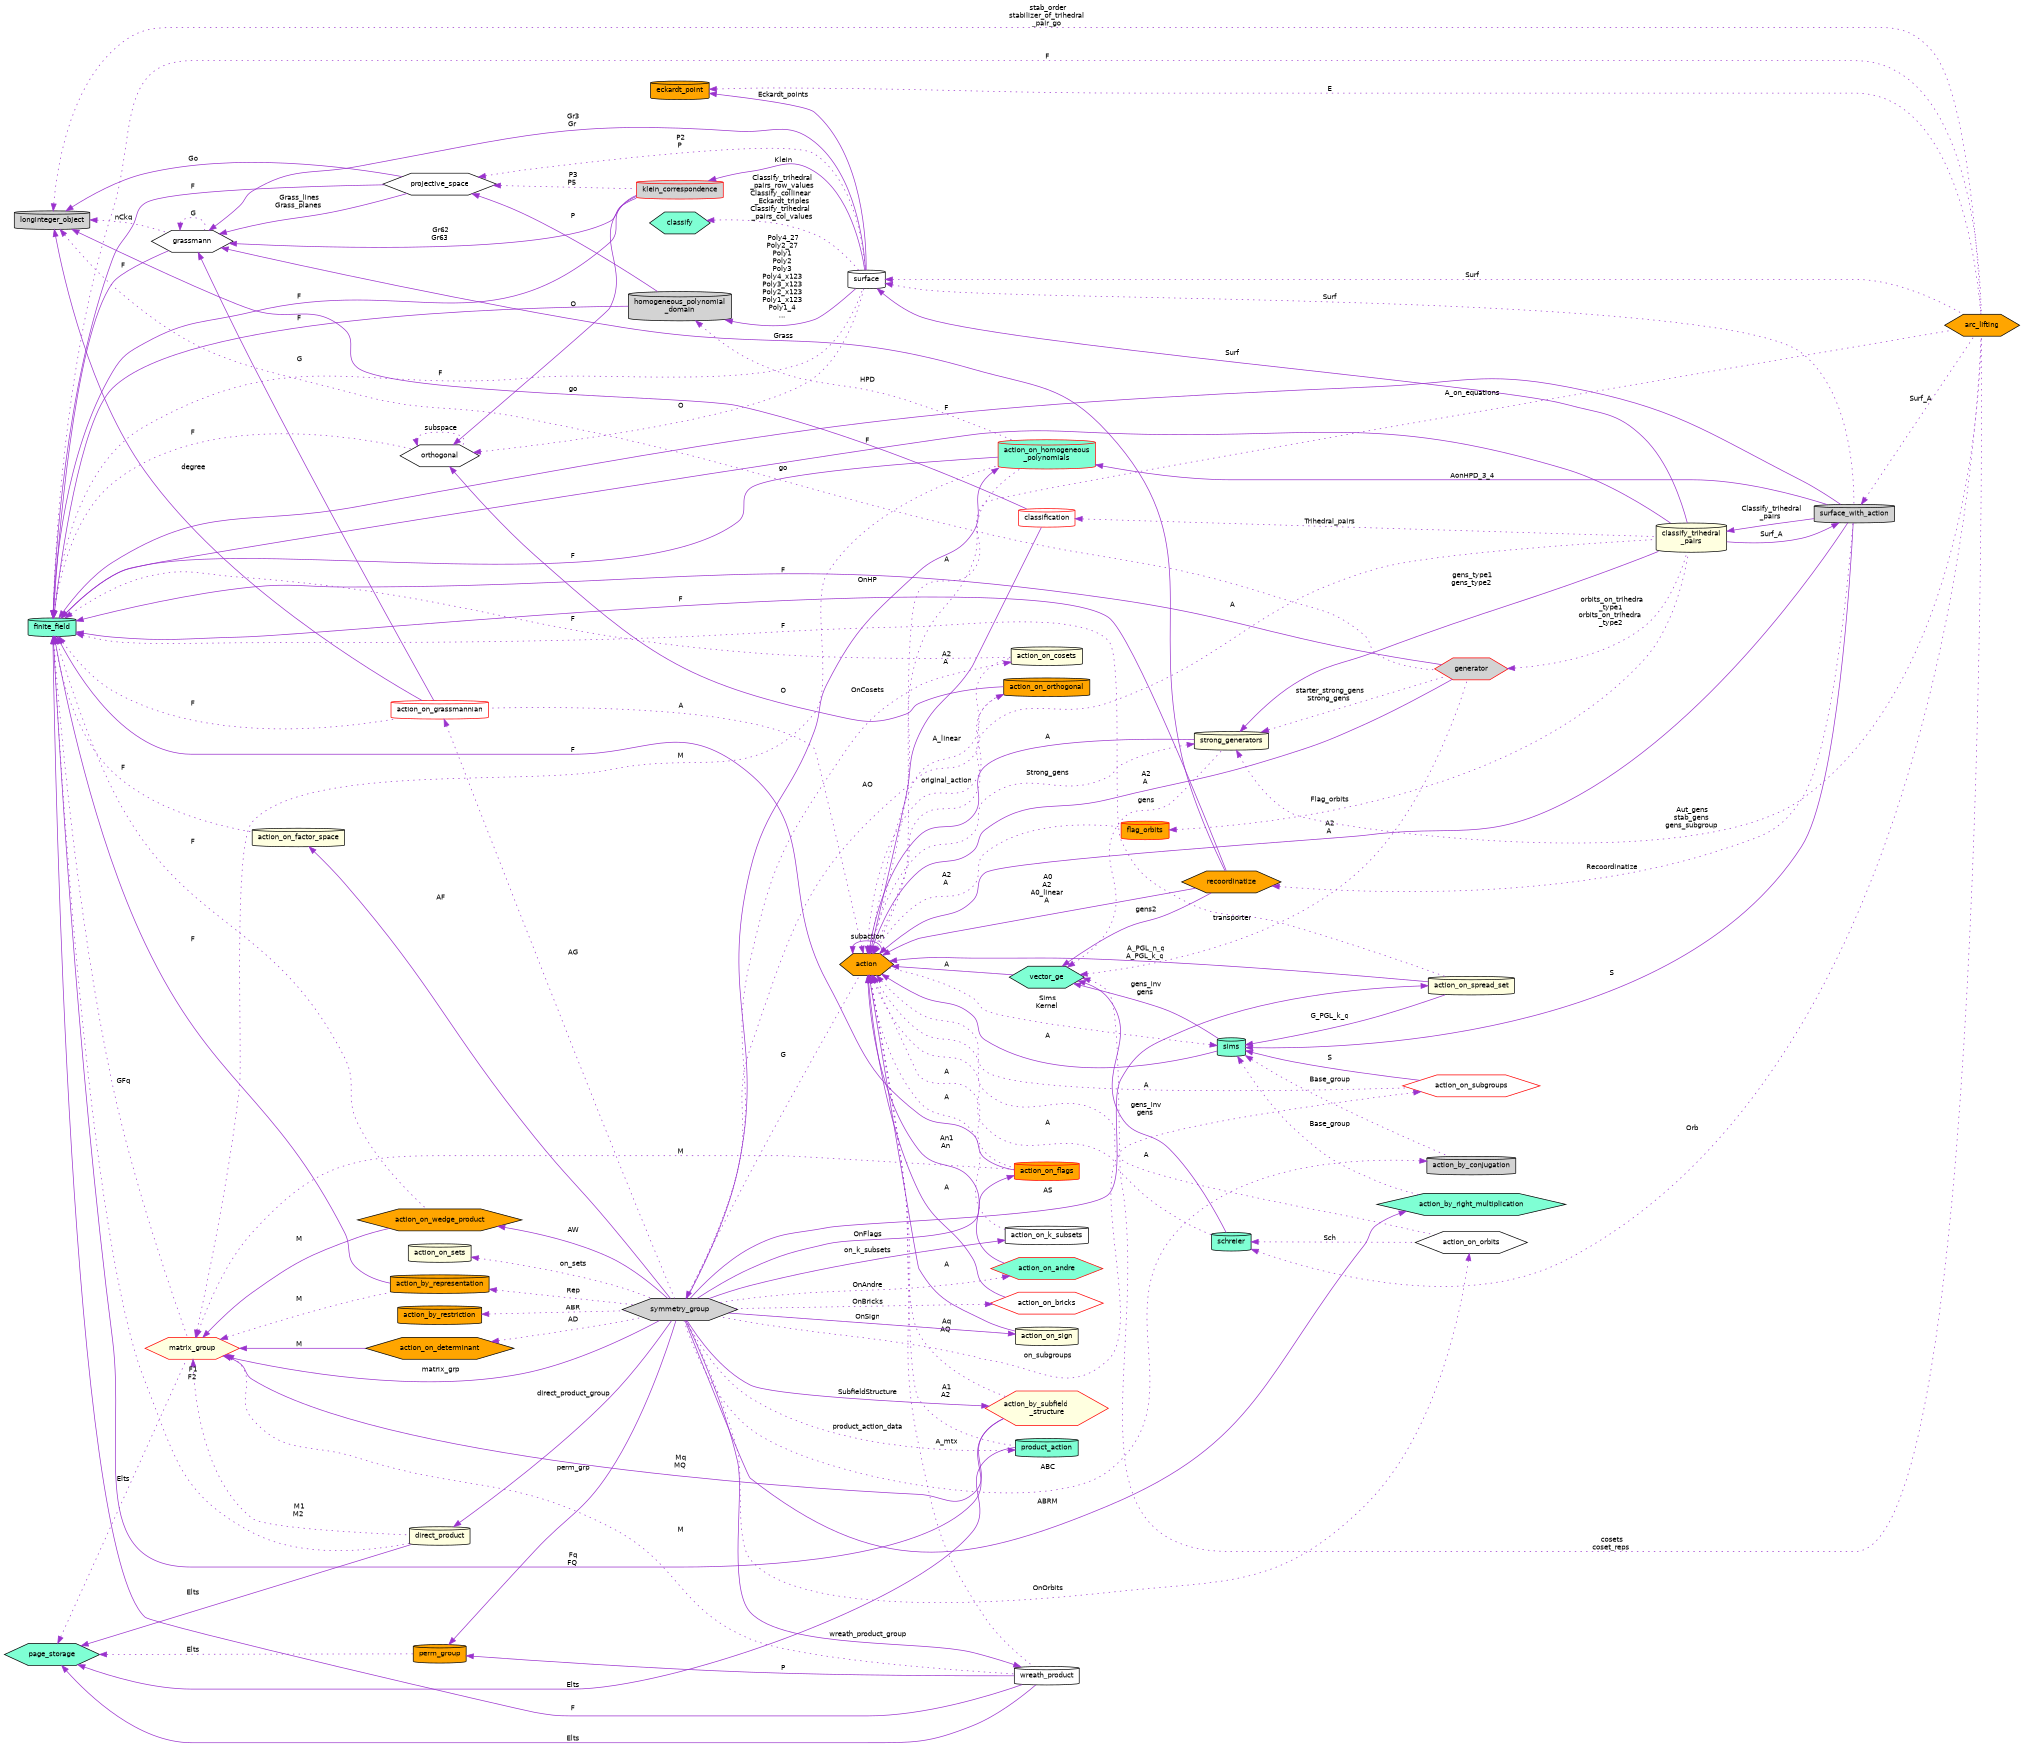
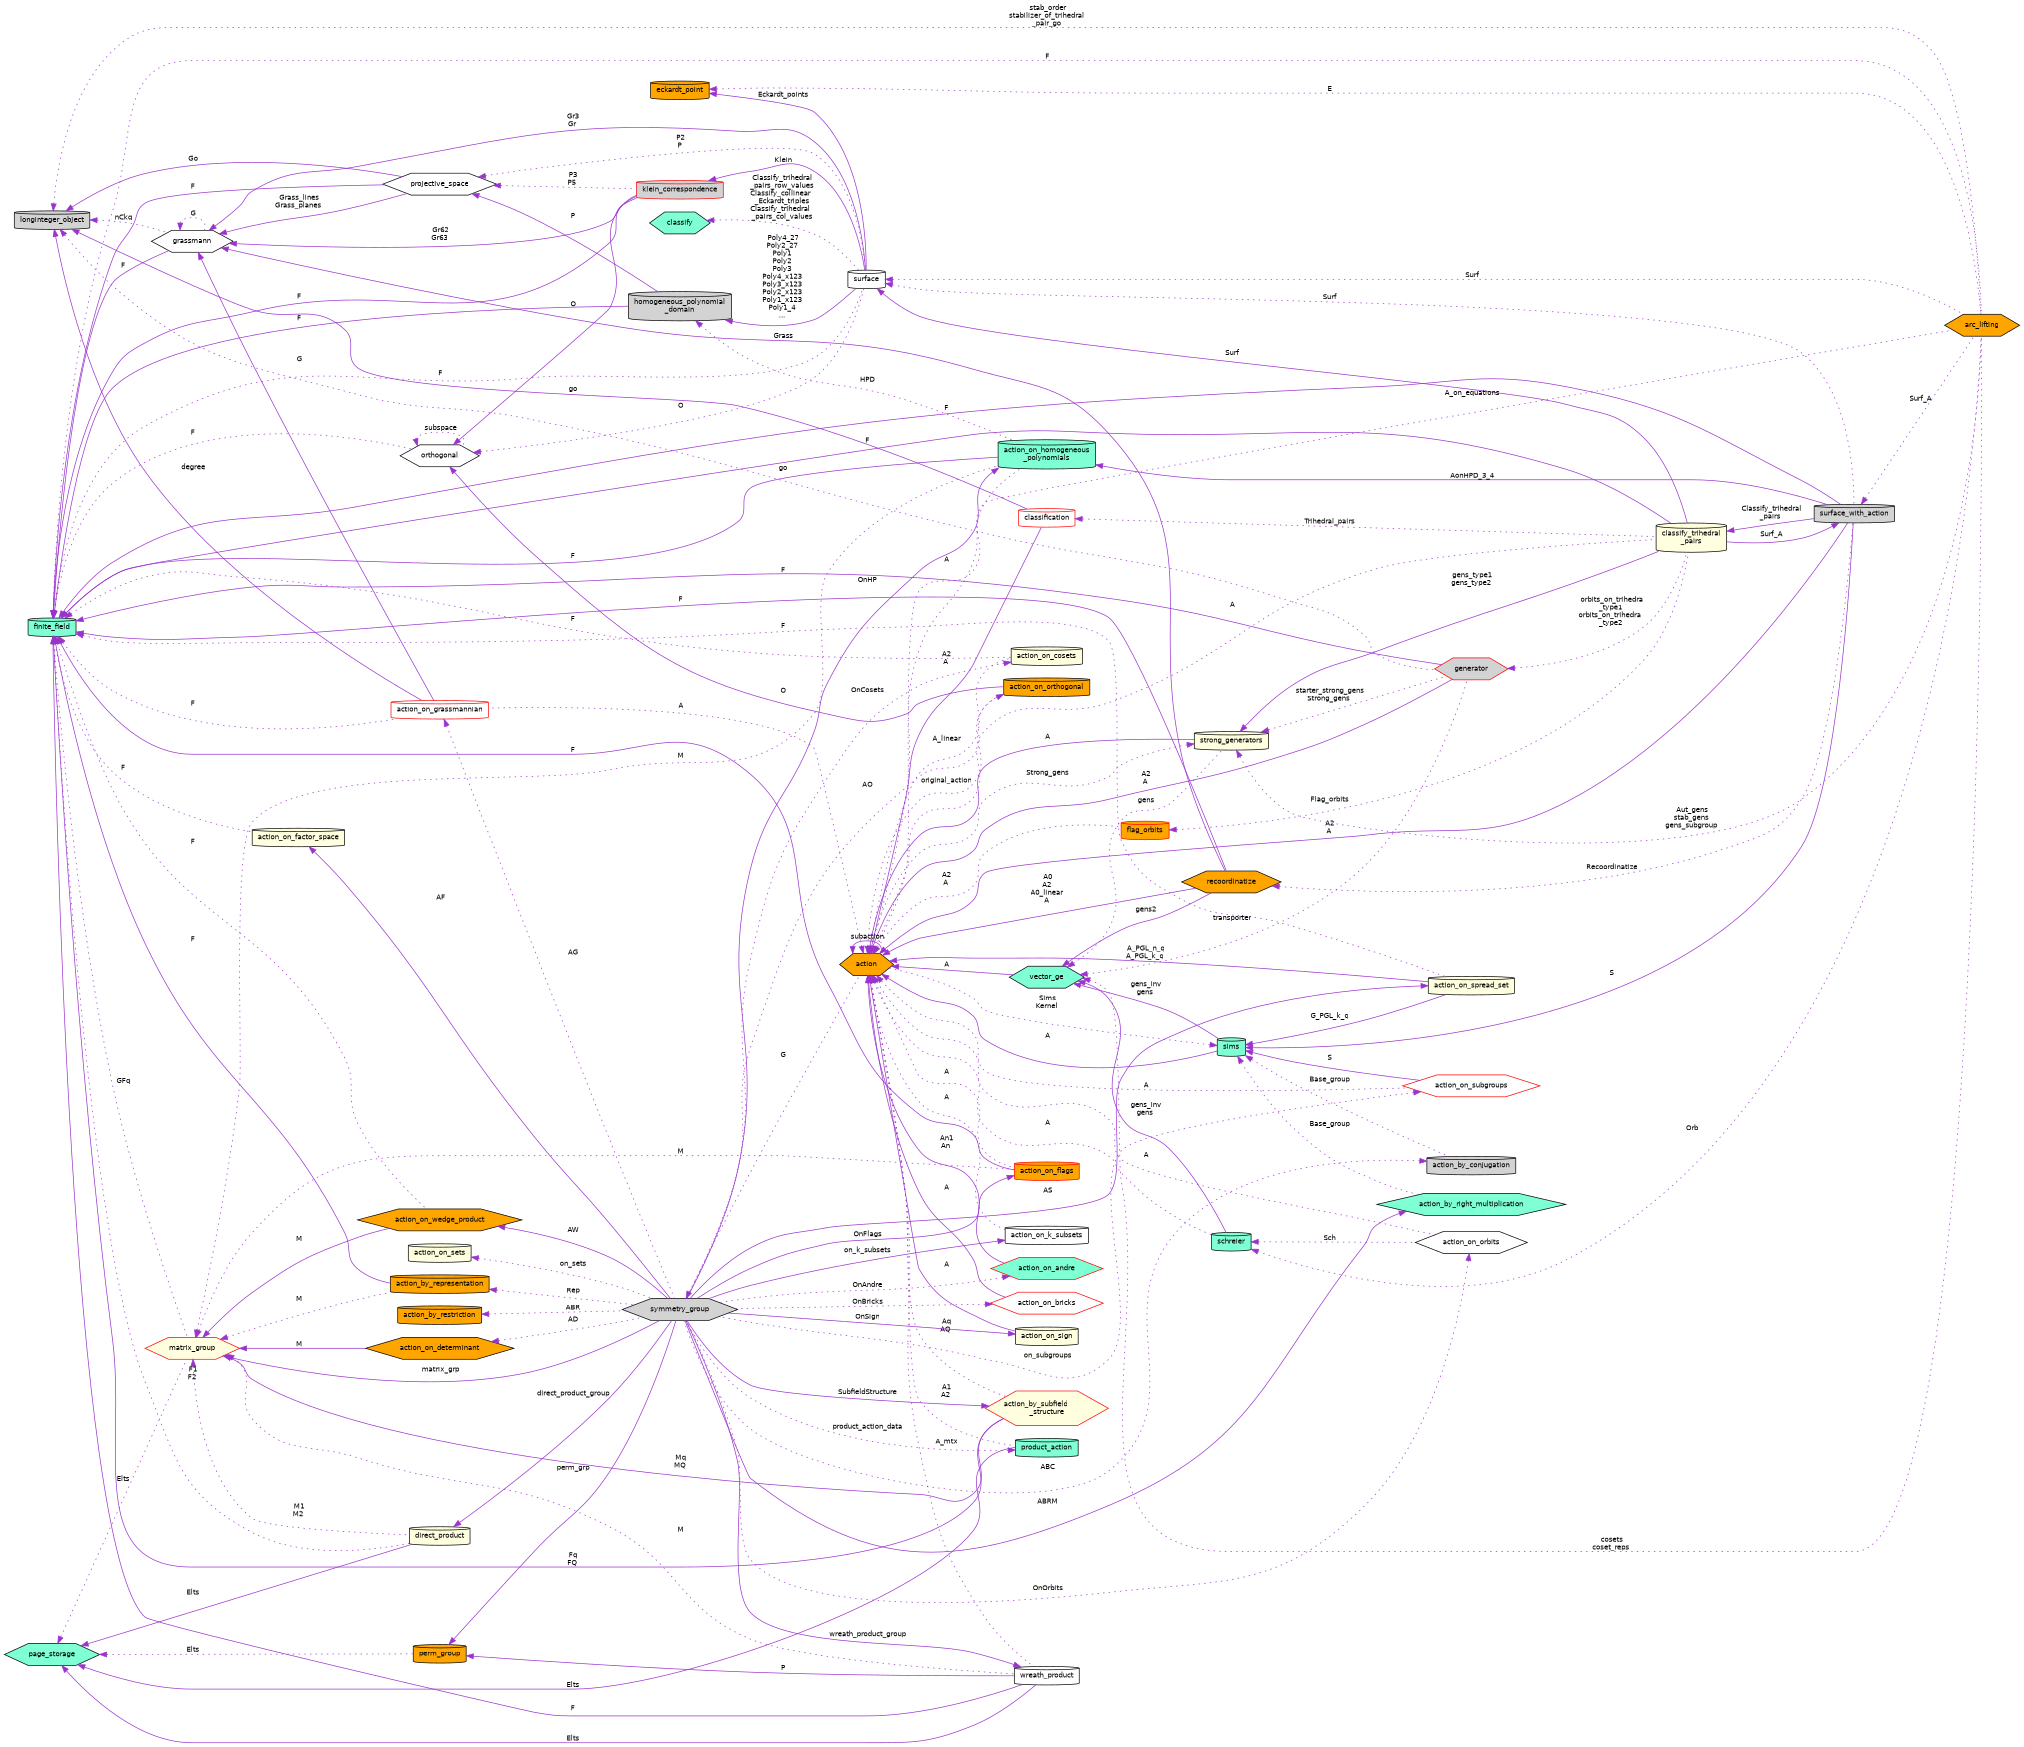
(1047, 454) -> (1047, 454)
